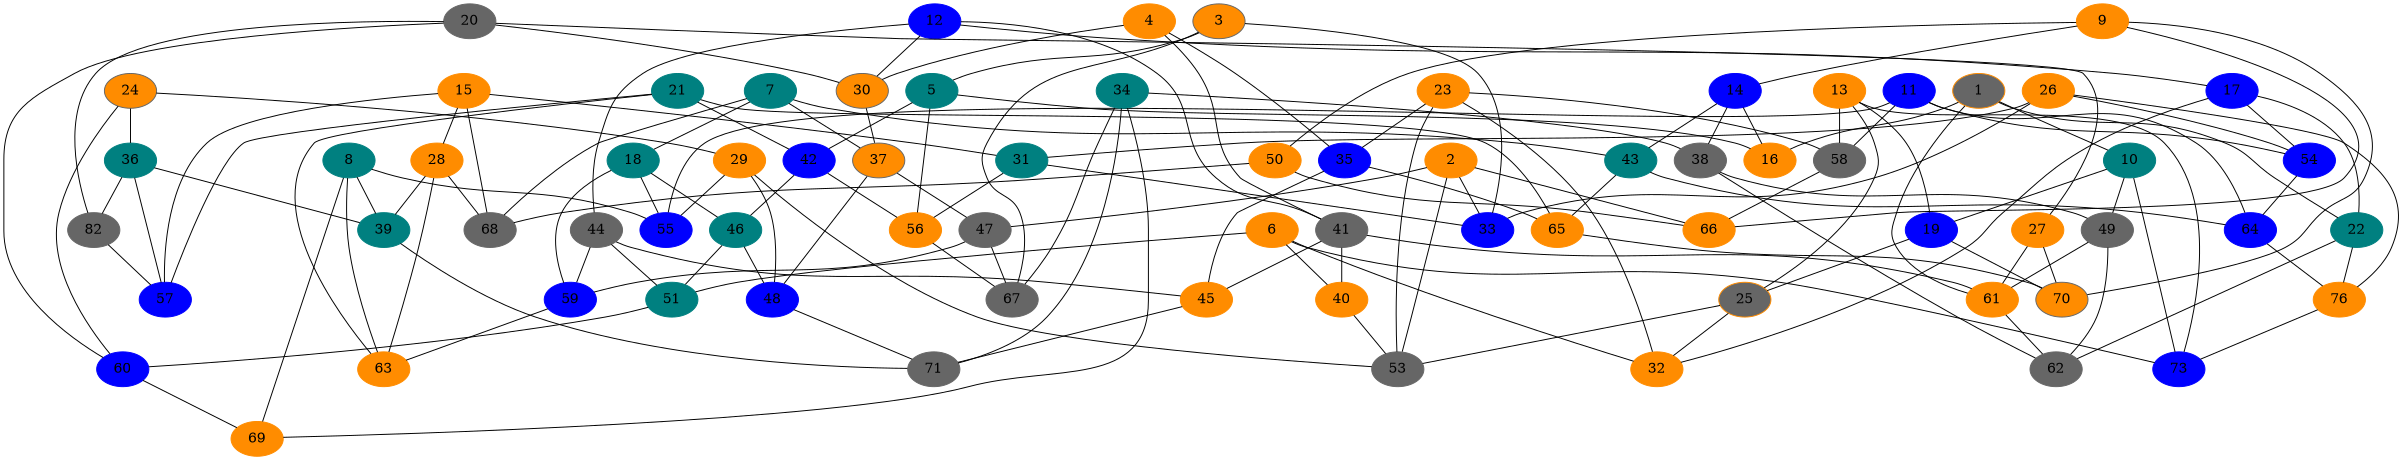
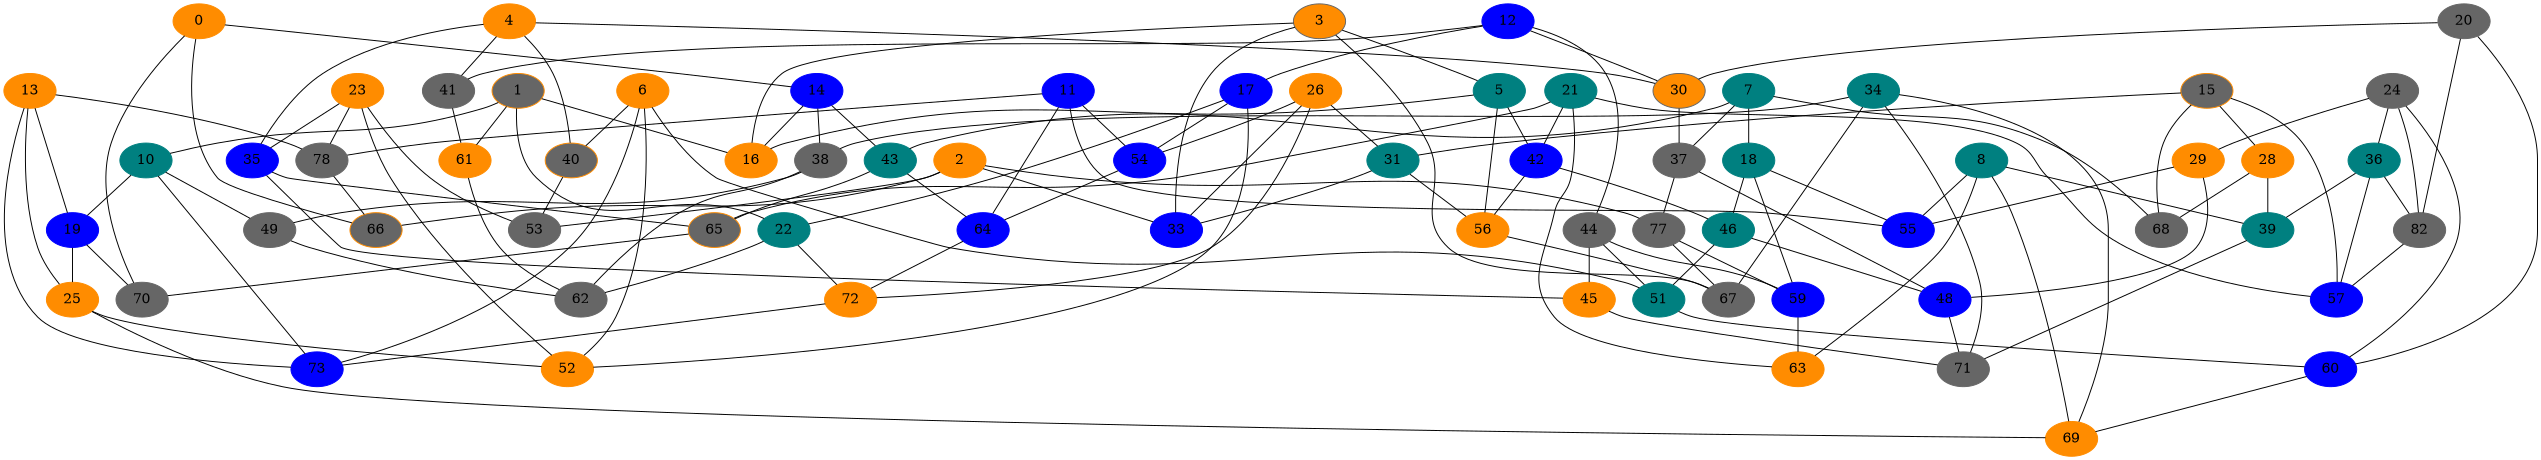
(2102, 21) -> (199, 21)
none -> (1086, 33)
(130, 91) -> (2392, 91)
(464, 91) -> (2207, 91)
(879, 160) -> (1679, 160)
(1275, 160) -> none
(1840, 160) -> (322, 160)
none -> (2412, 160)
(985, 230) -> (1659, 230)
(1557, 230) -> (714, 230)
(1709, 230) -> (376, 230)
(2038, 230) -> none
(2056, 261) -> none
(1274, 265) -> none
(414, 266) -> none
(1342, 268) -> (558, 85)
(1342, 300) -> (571, 160)
(1745, 300) -> (72, 300)
(2062, 300) -> (142, 300)
(2339, 300) -> (851, 300)
(1042, 332) -> none
(1571, 334) -> (1061, 423)
(1657, 369) -> (567, 369)
